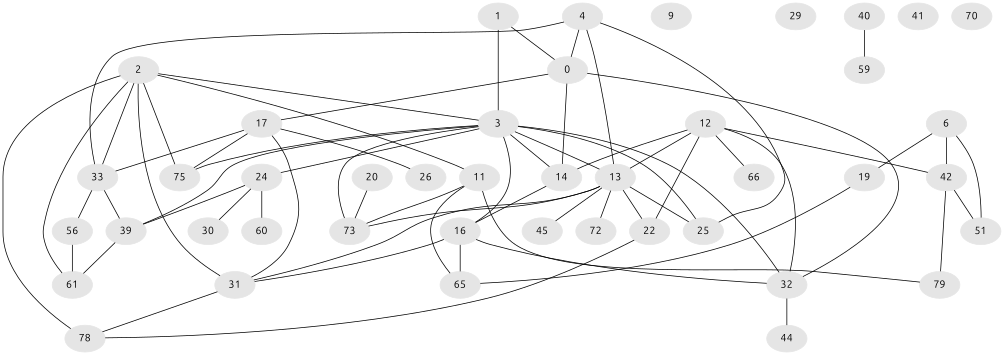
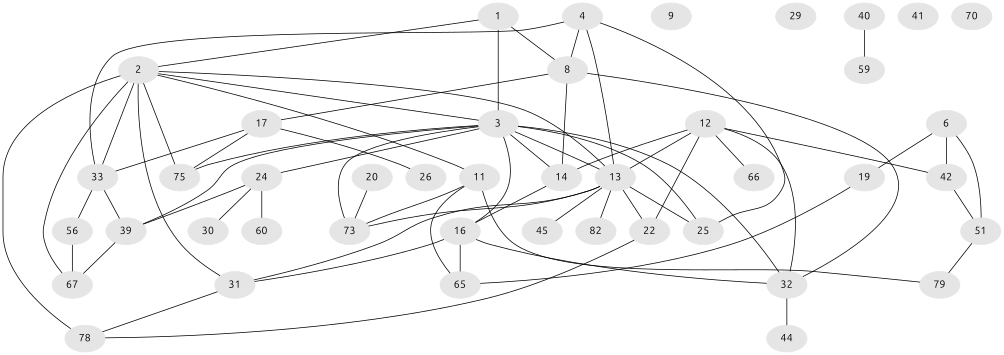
none -> (318, 43)
(568, 70) -> (568, 70)
none -> (392, 87)
(299, 213) -> none
(596, 231) -> (596, 231)
(943, 231) -> (960, 258)
(72, 285) -> (72, 285)
